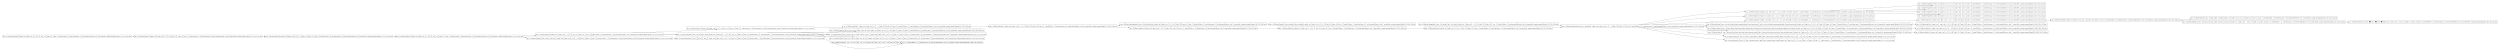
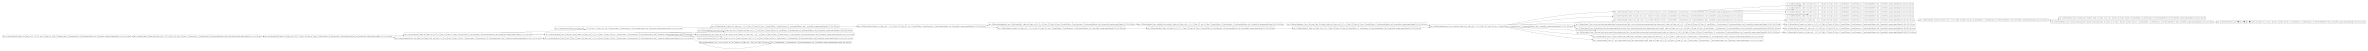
(67, 36) -> none
